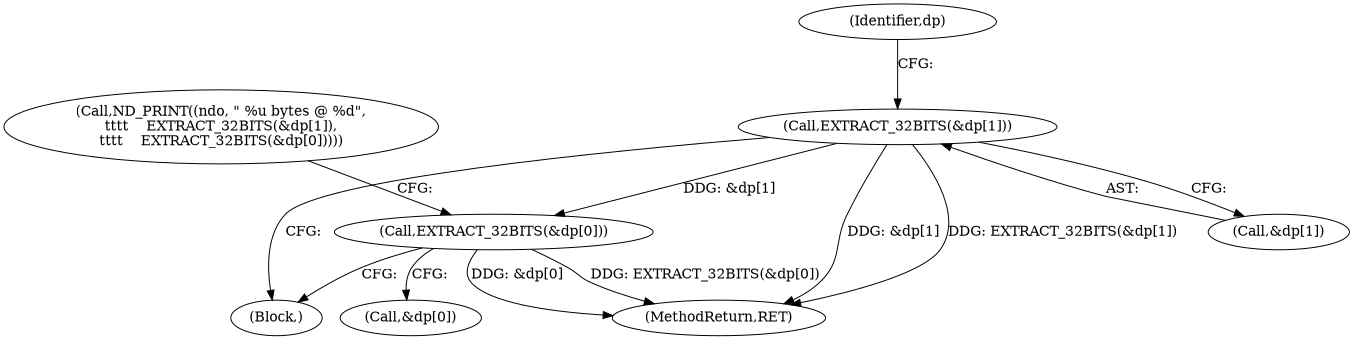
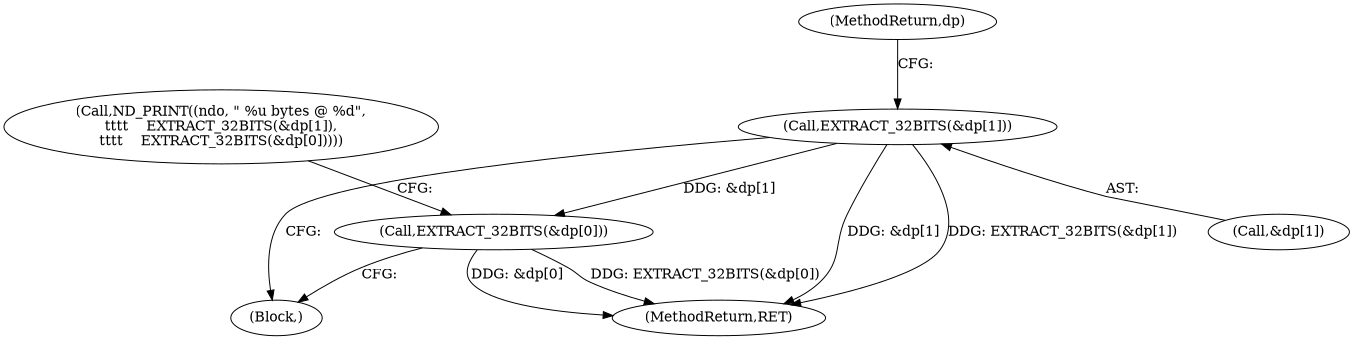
(898, 22) -> (898, 22)
(1109, 171) -> none
(411, 318) -> none
